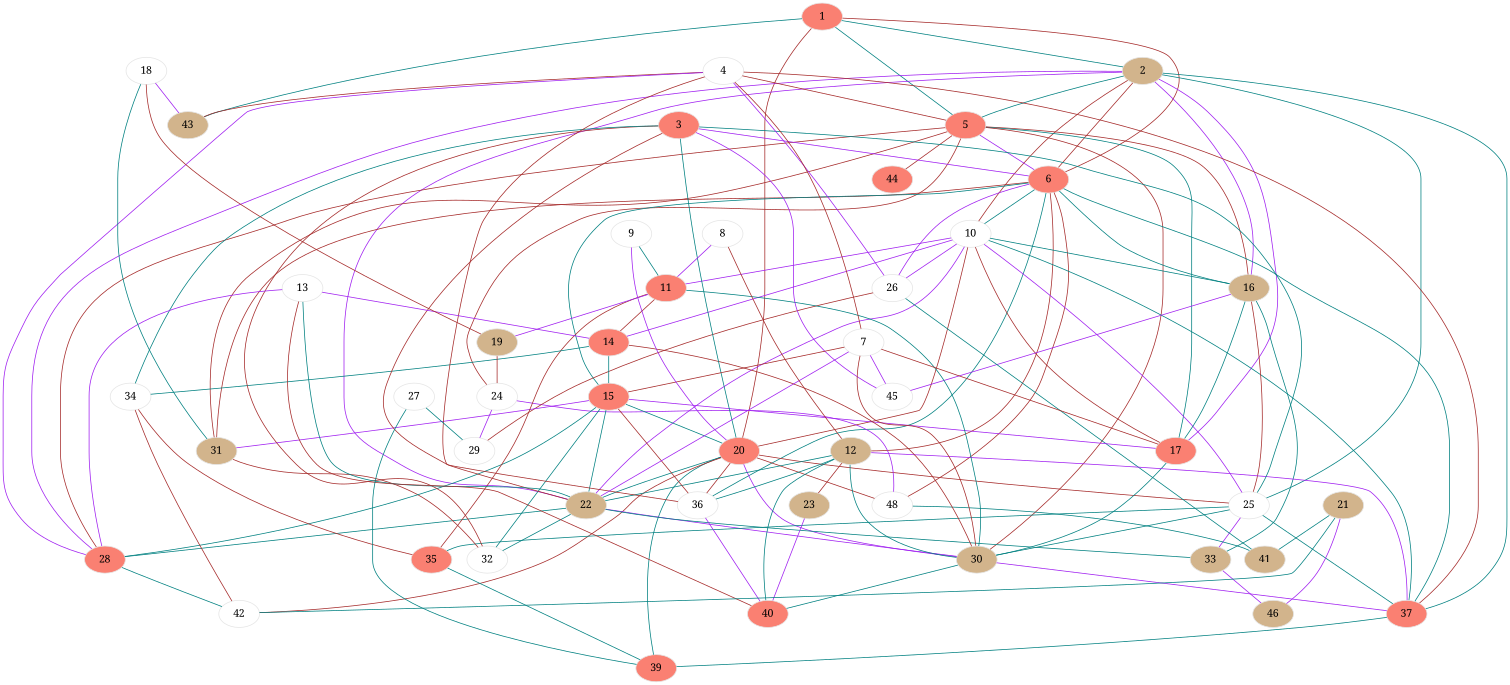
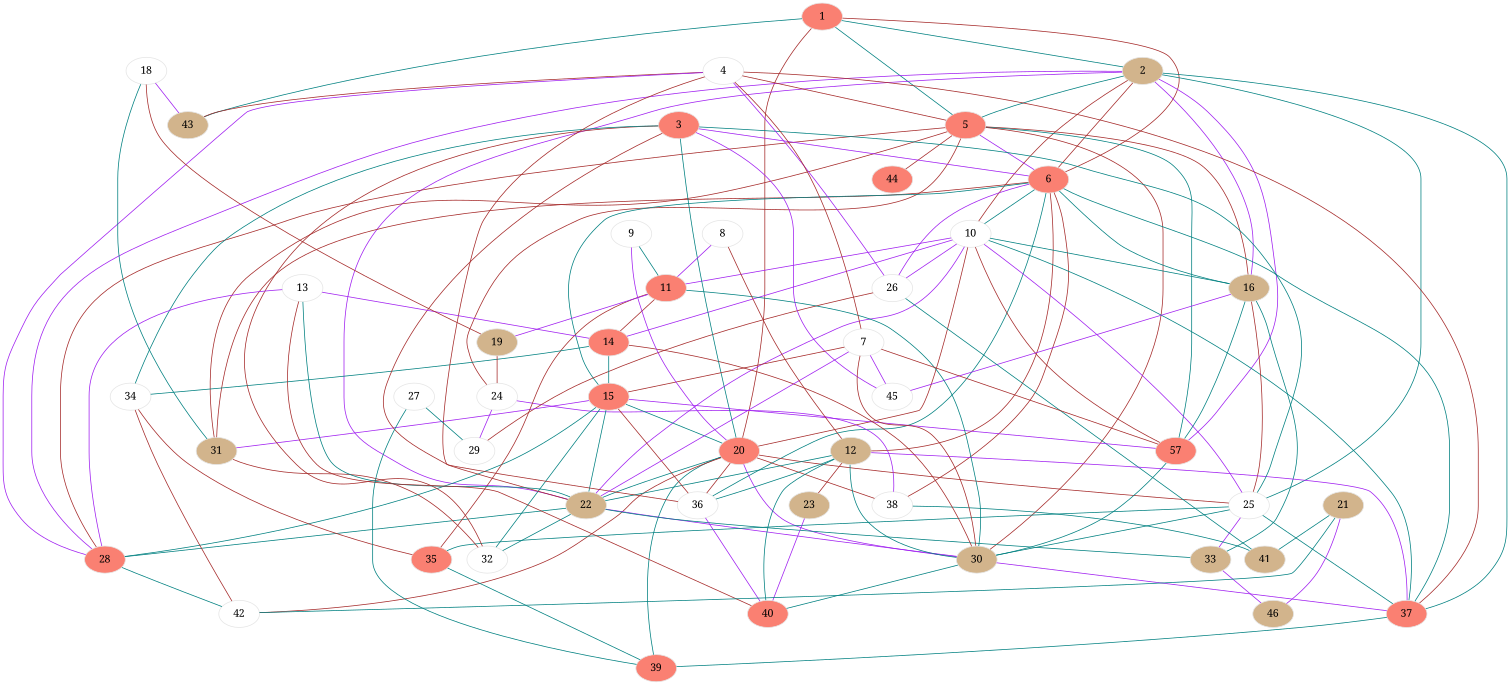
(1176, 451) -> (1176, 451)
(892, 505) -> (892, 505)
